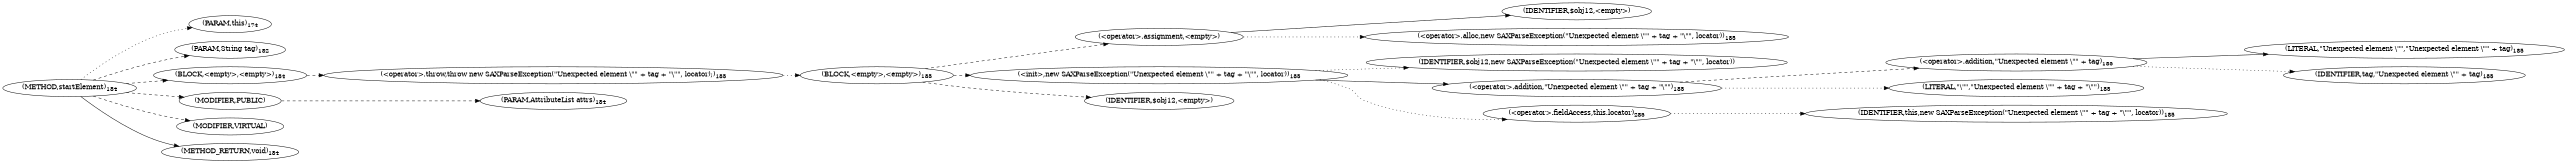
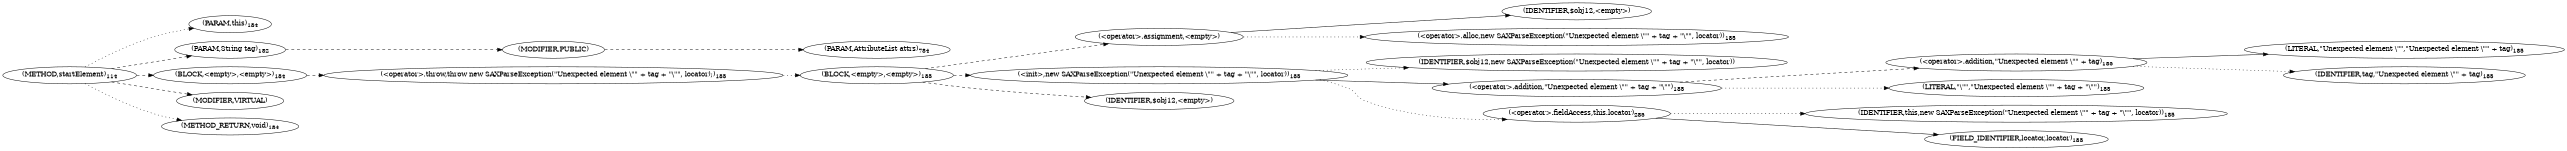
(253, 23) -> (253, 23)
(112, 87) -> (112, 75)
(153, 95) -> (392, 50)
(601, 100) -> (924, 49)
(125, 126) -> (130, 105)
none -> (2016, 139)
